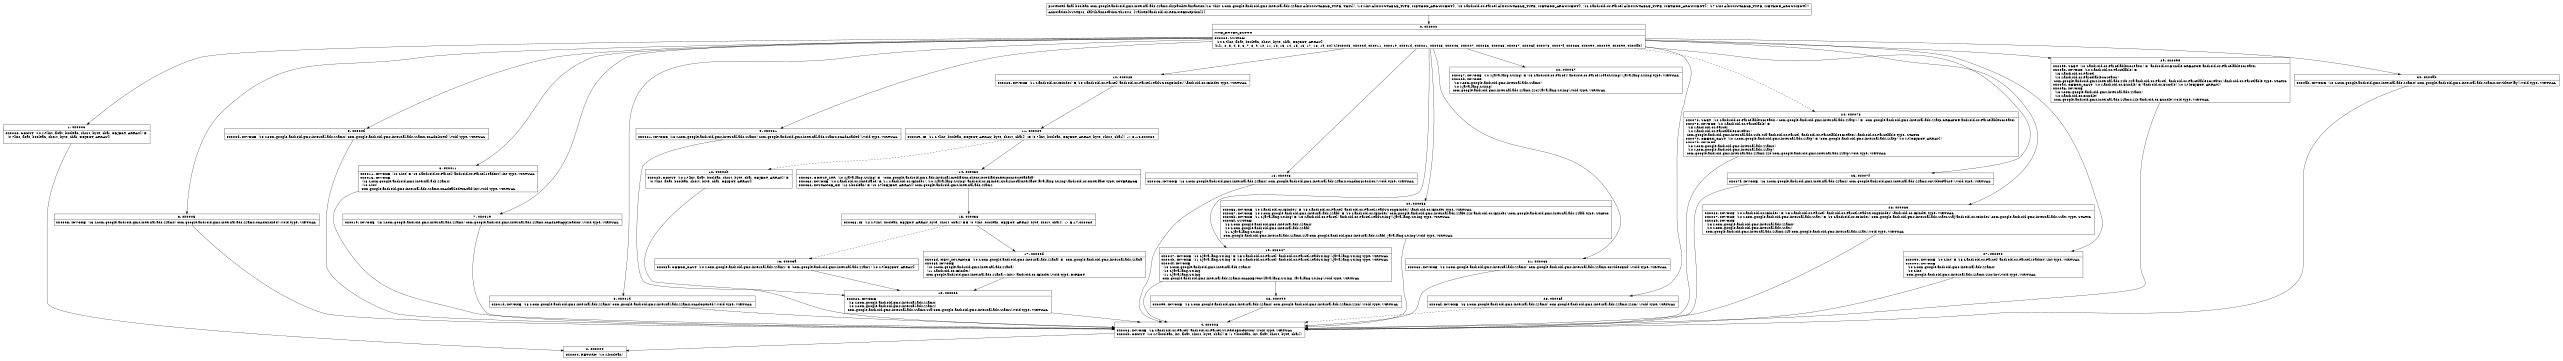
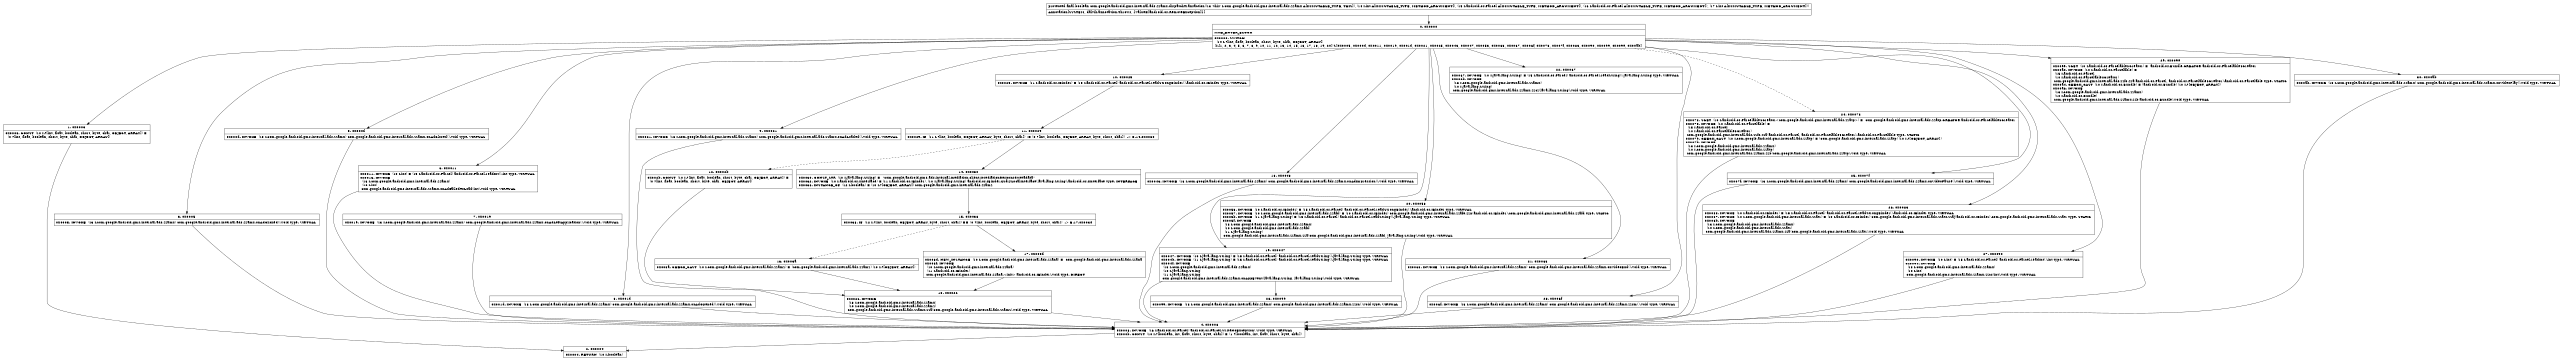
(637, 55) -> none
(1238, 221) -> (1238, 221)
(1394, 315) -> (1394, 315)
